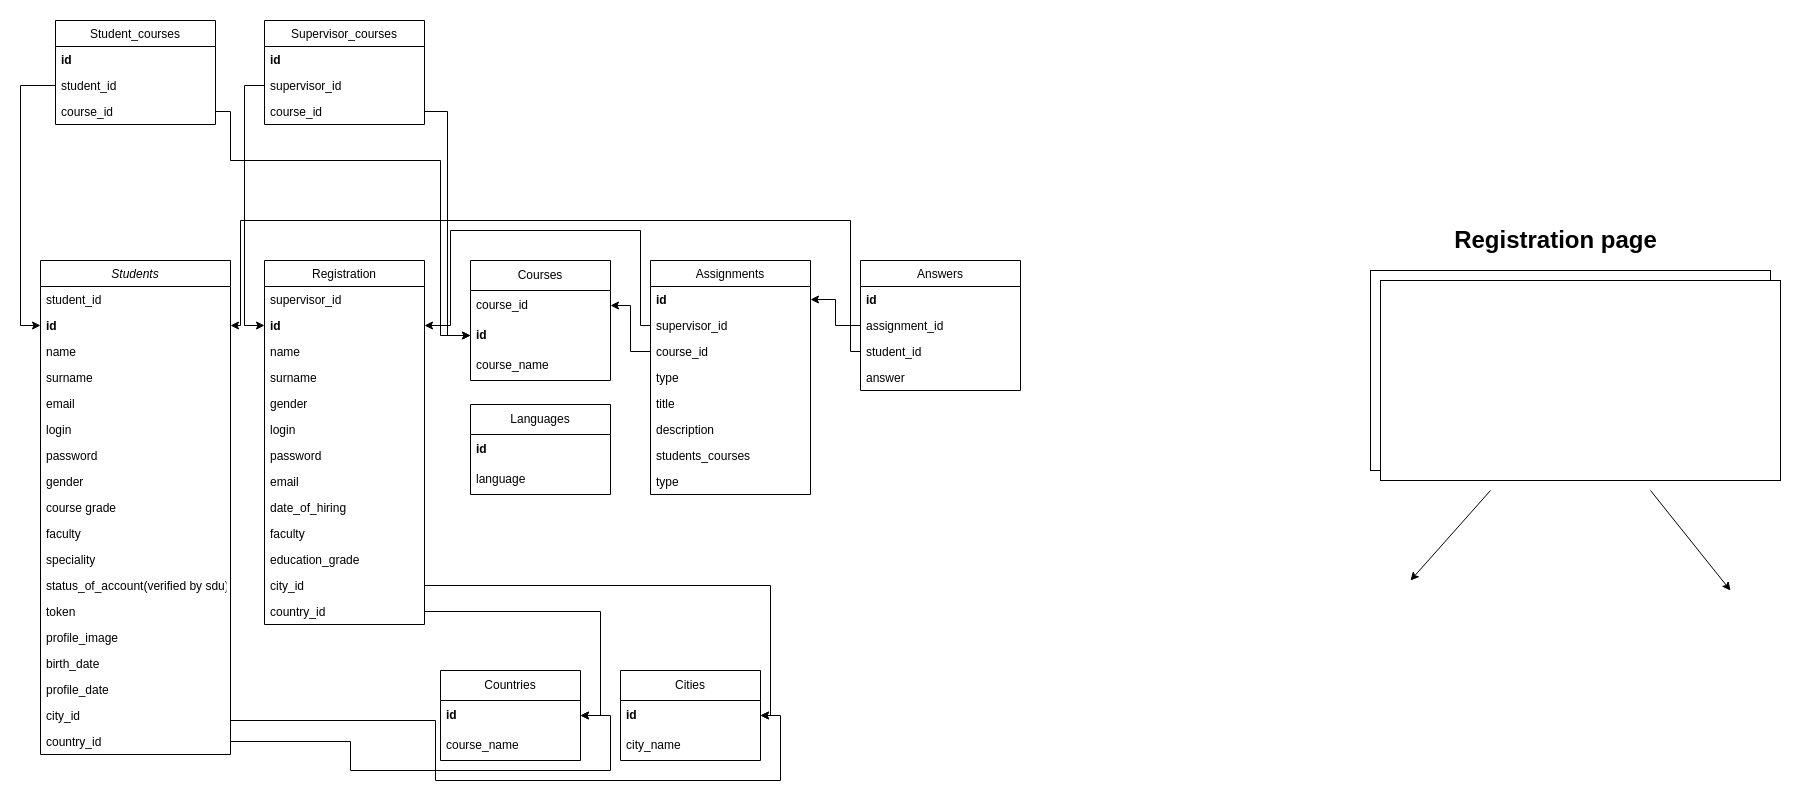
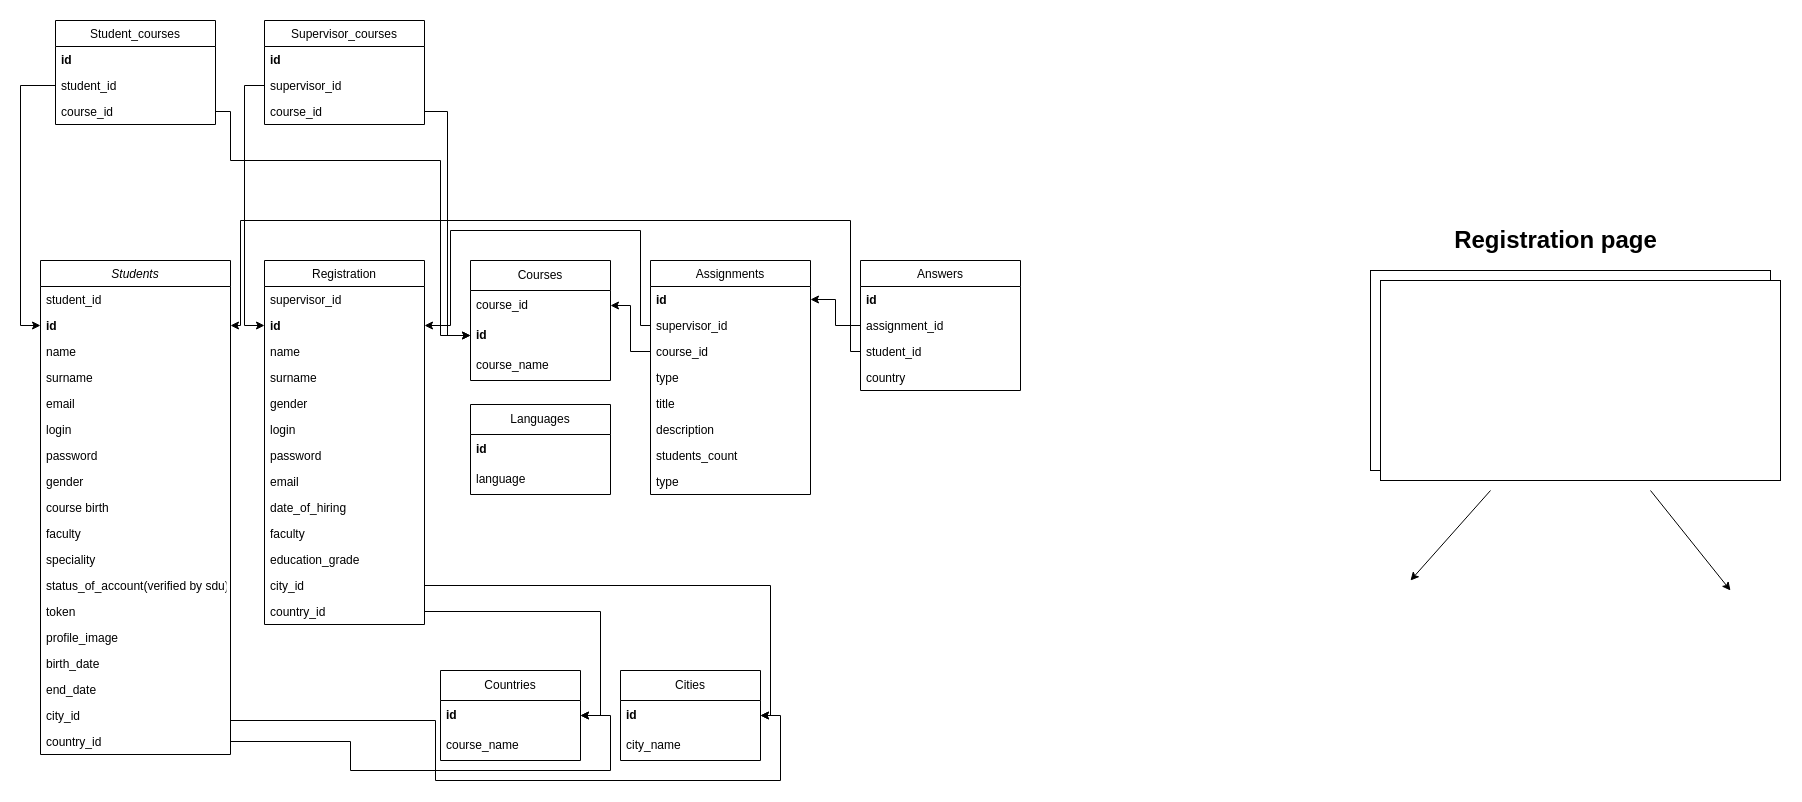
(886, 378) -> (890, 378)
(710, 456) -> (703, 456)
(85, 508) -> (83, 508)
(83, 690) -> (73, 690)
